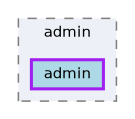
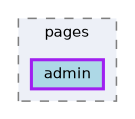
(67, 33) -> (67, 33)
